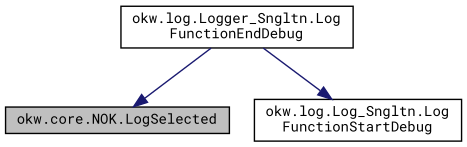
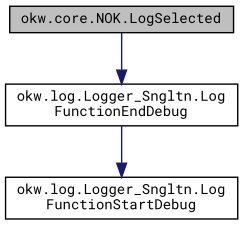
(178, 73) -> (122, 51)
(358, 120) -> (122, 198)
